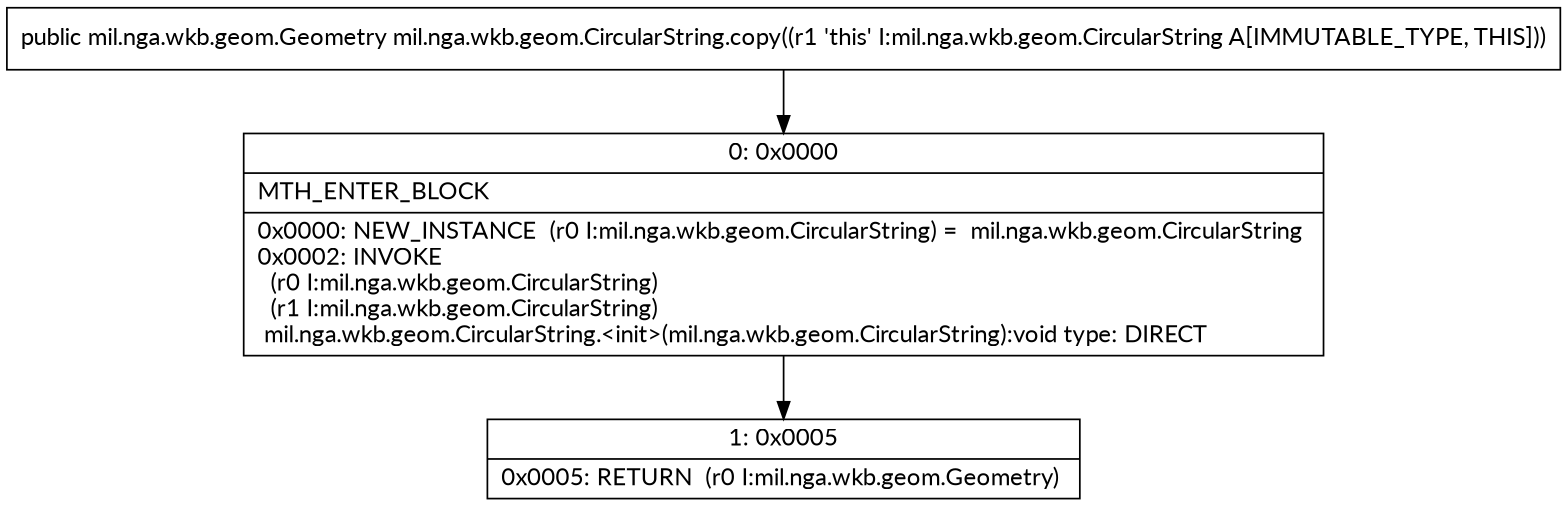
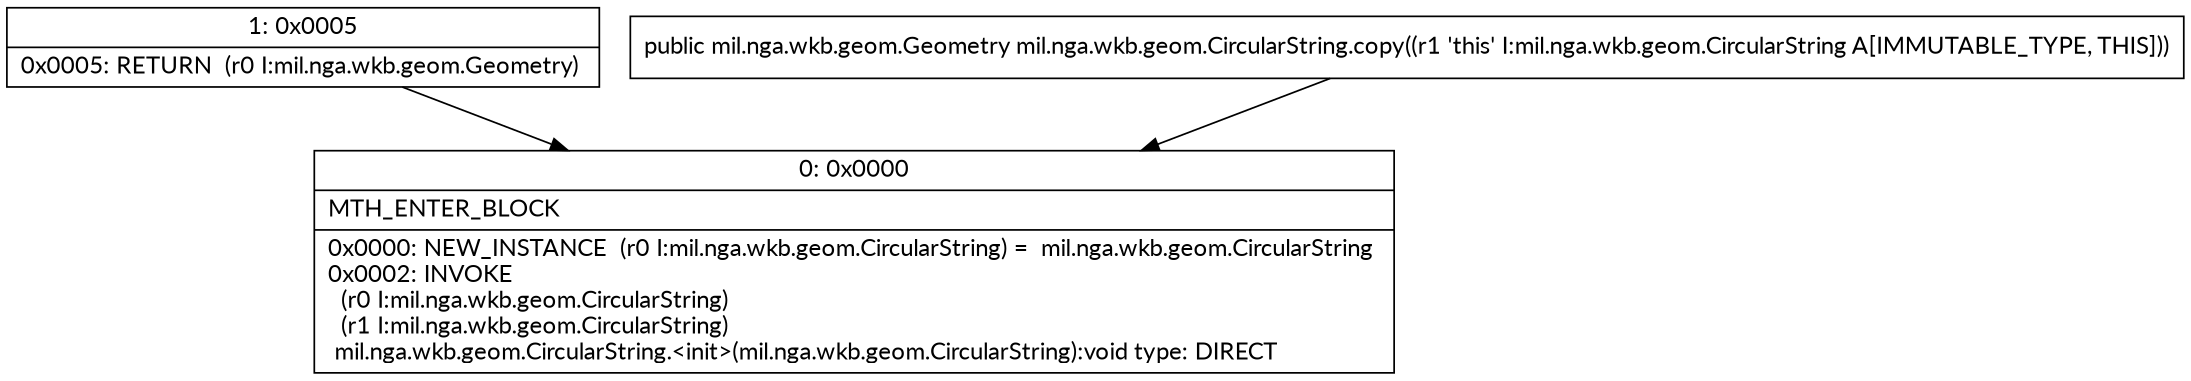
(784, 379) -> (477, 116)
